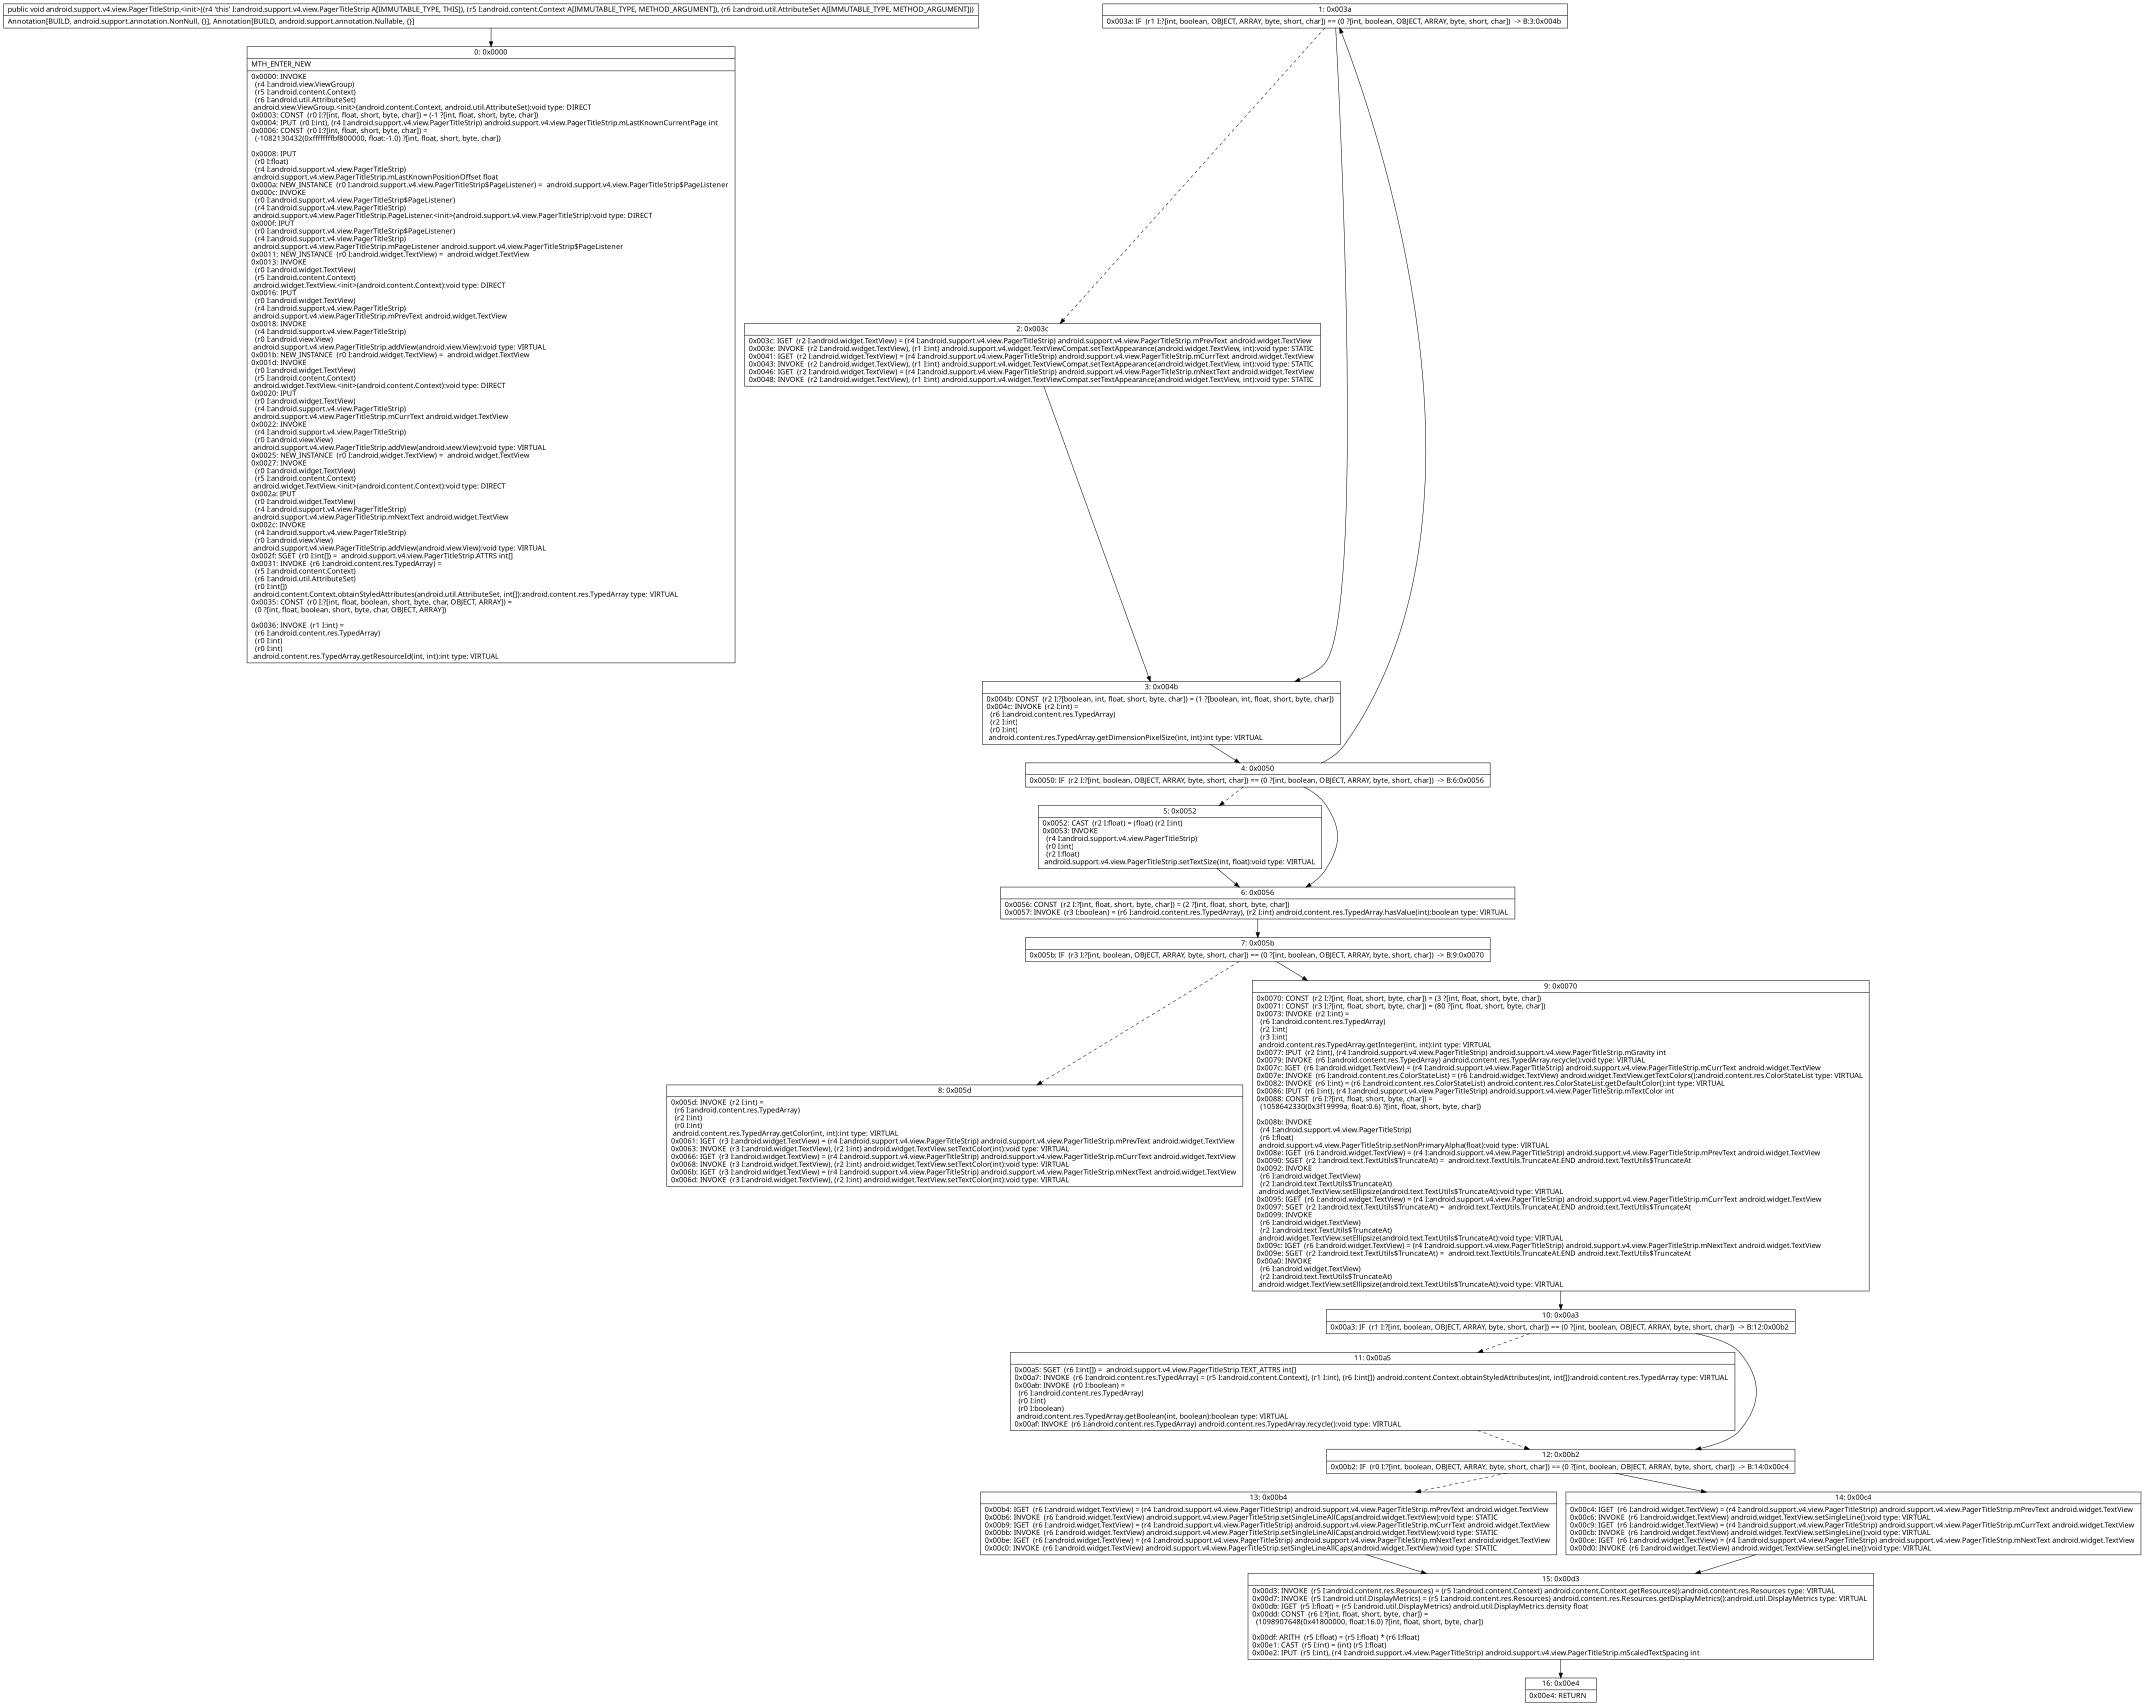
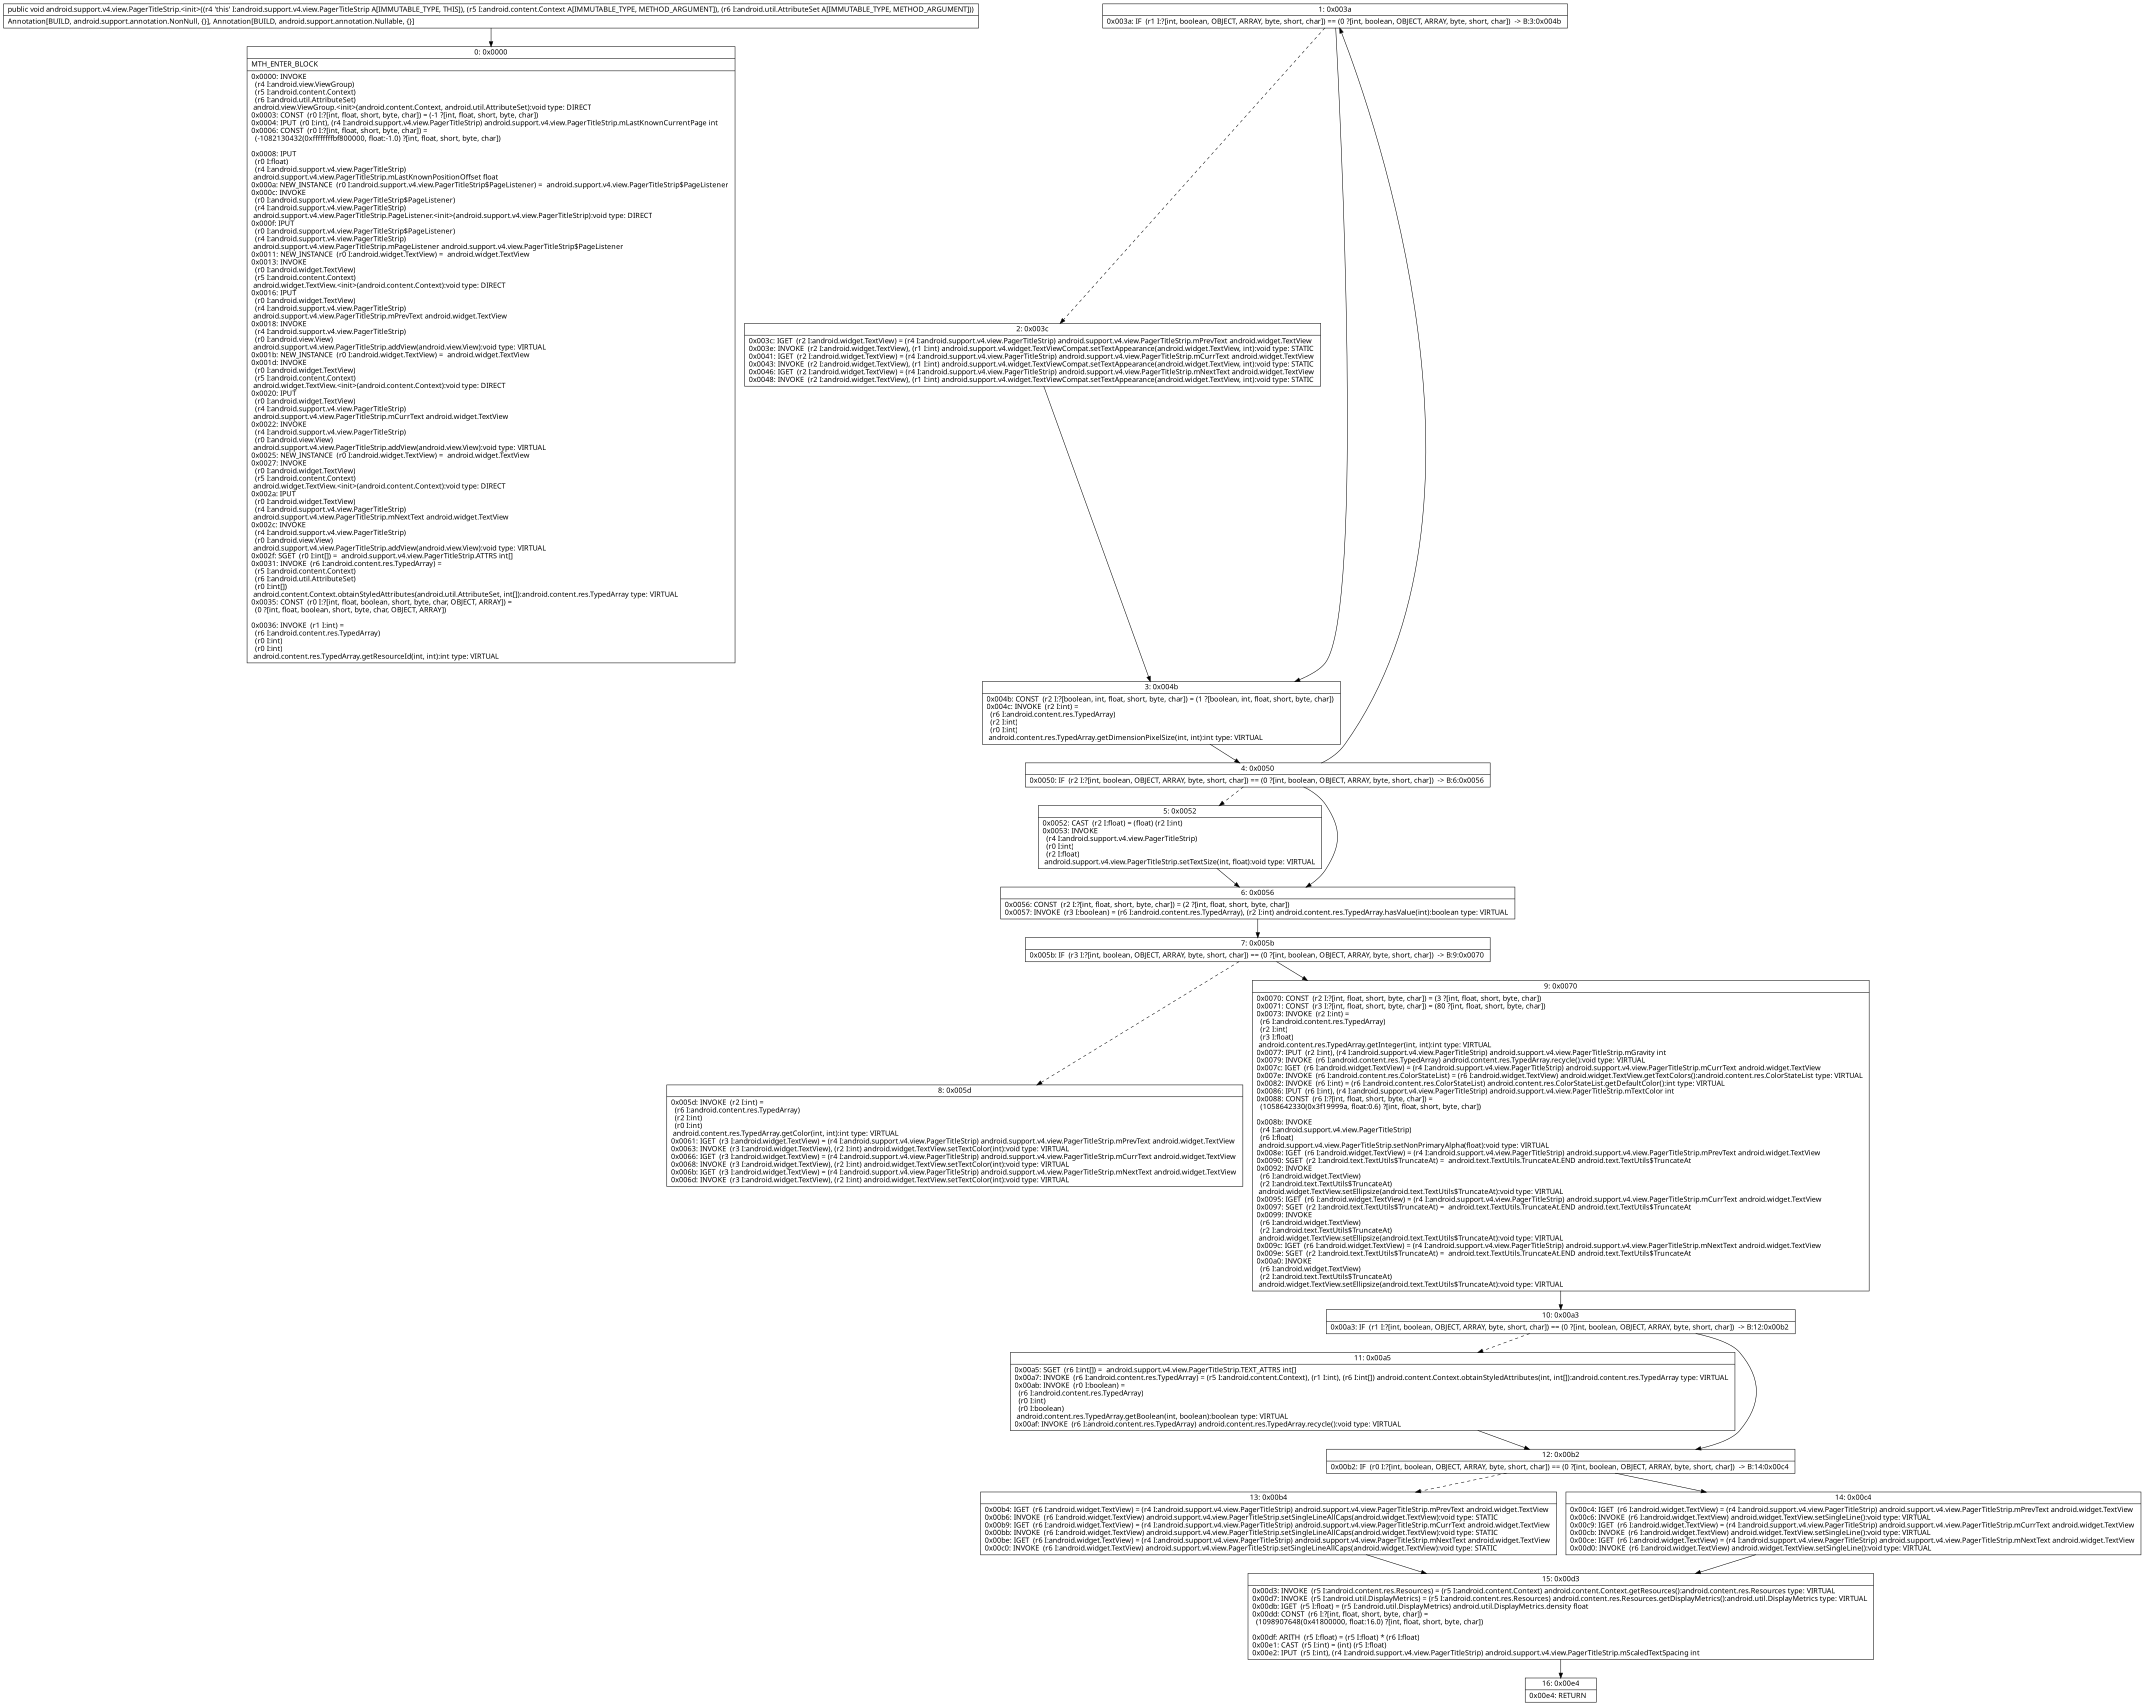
(281, 64) -> (285, 64)
(1272, 1037) -> (1275, 1037)
(1501, 1439) -> (1501, 1439)
